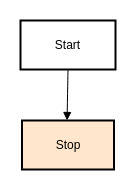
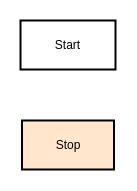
(68, 92) -> none
